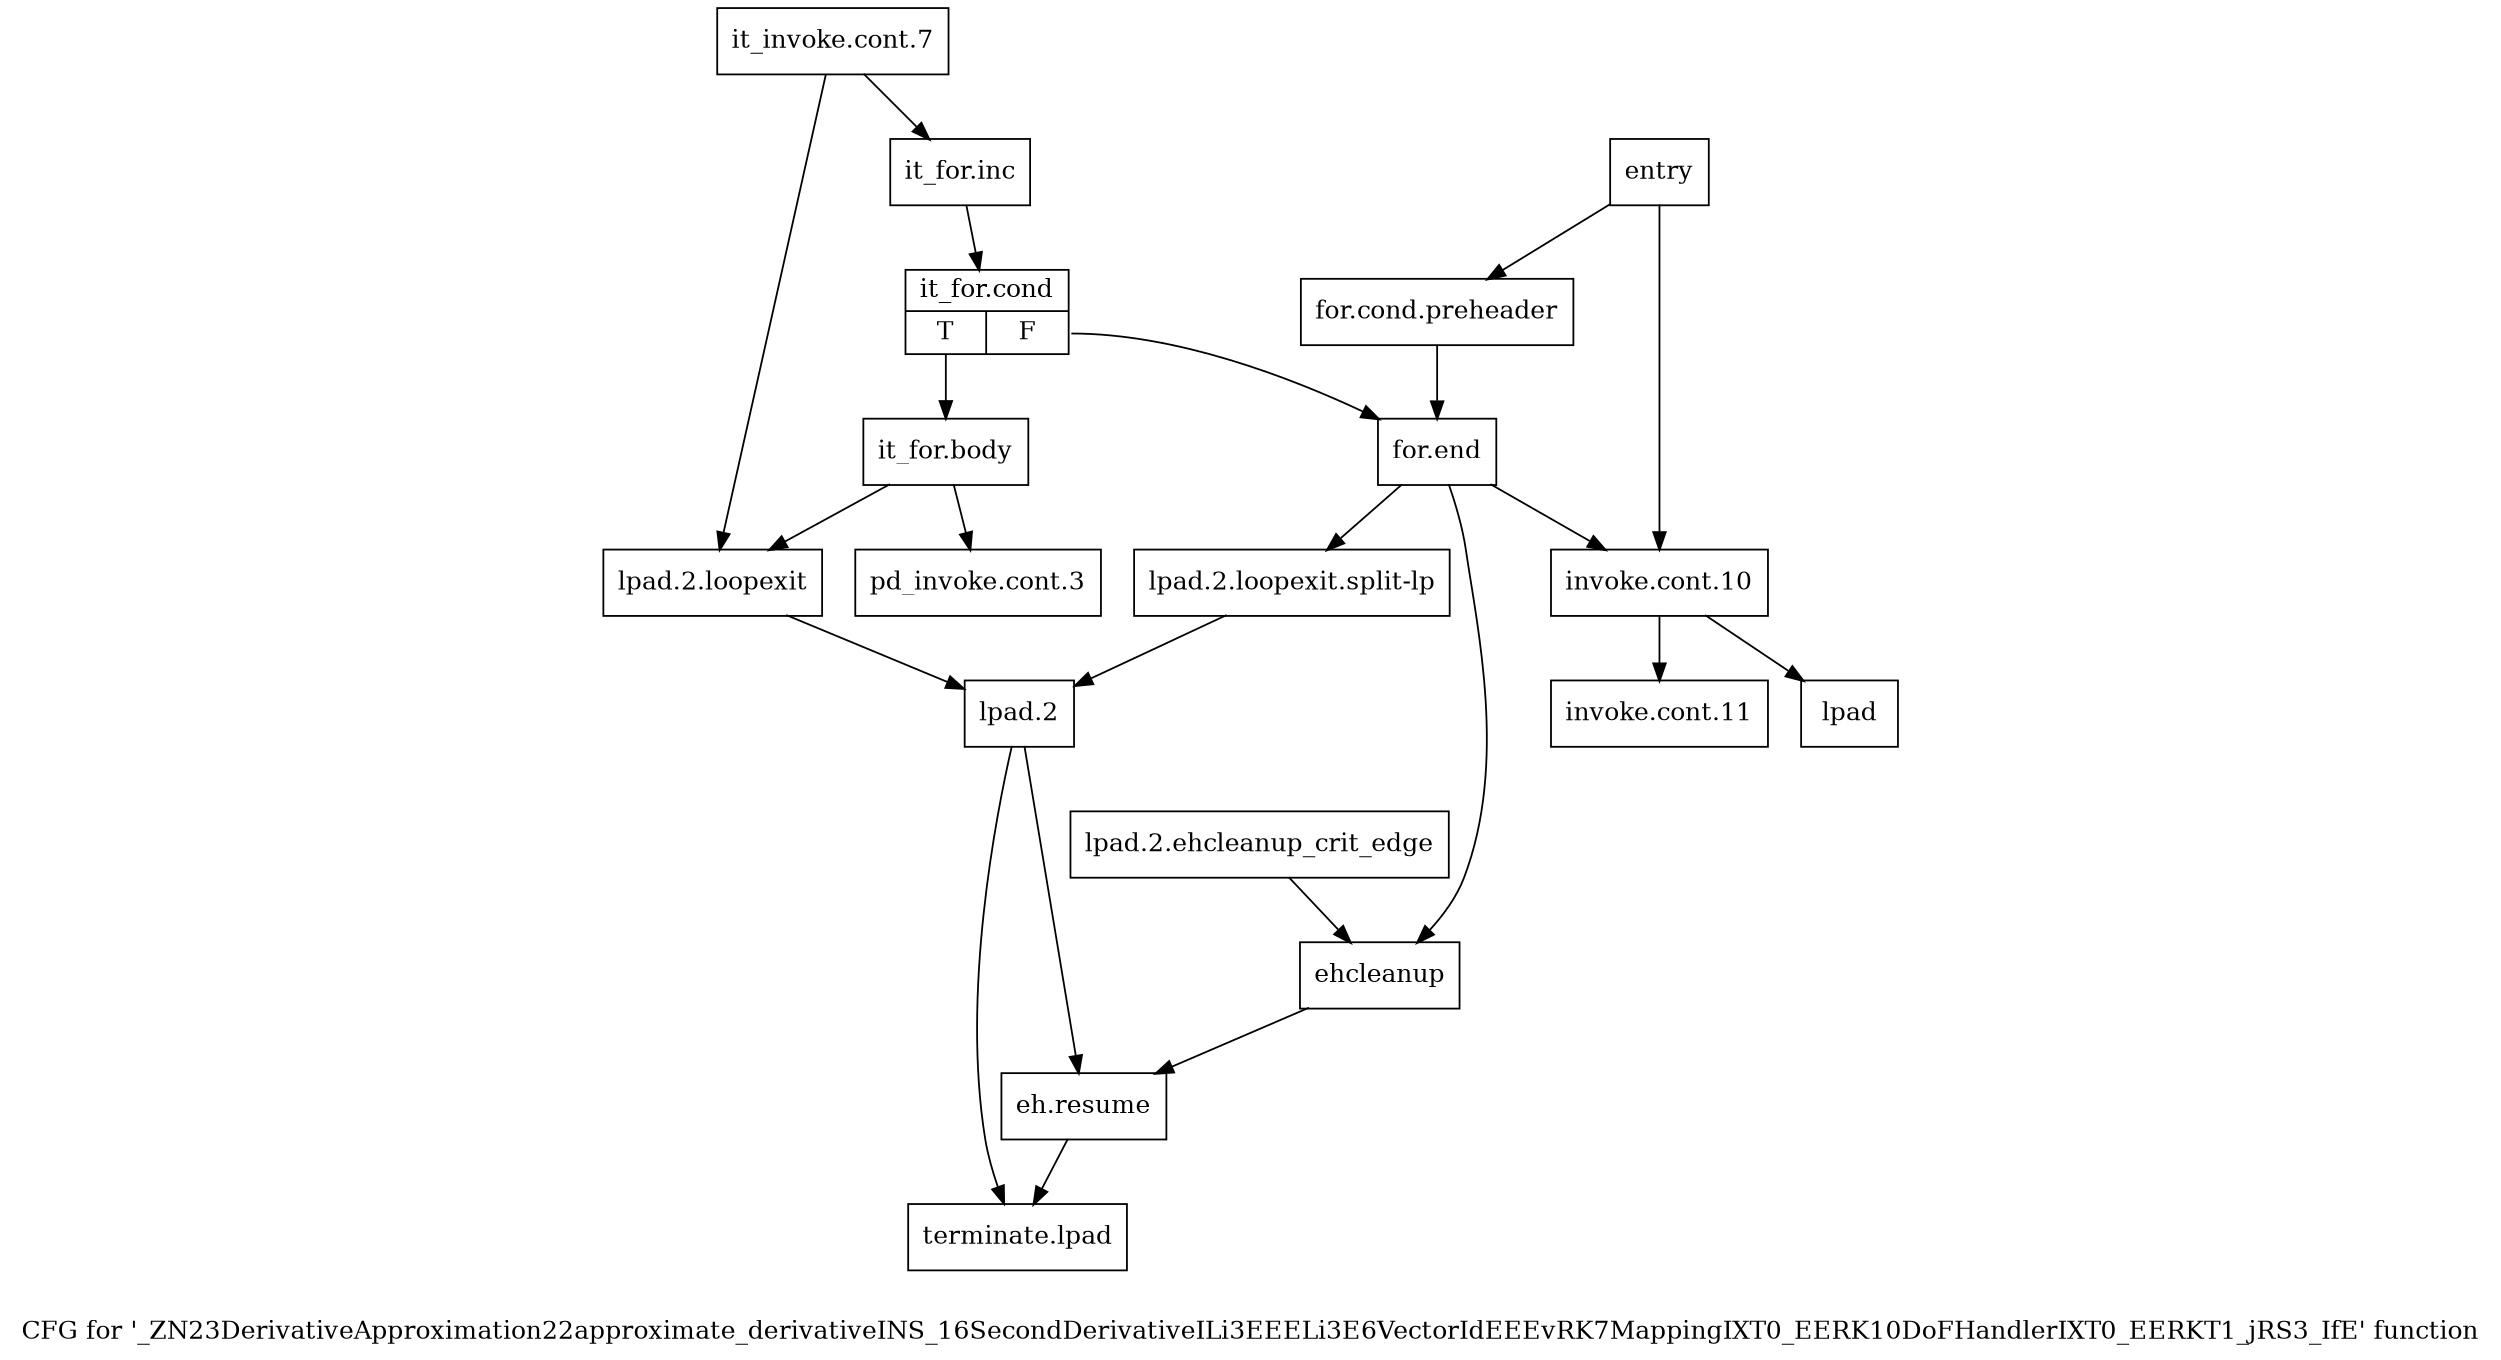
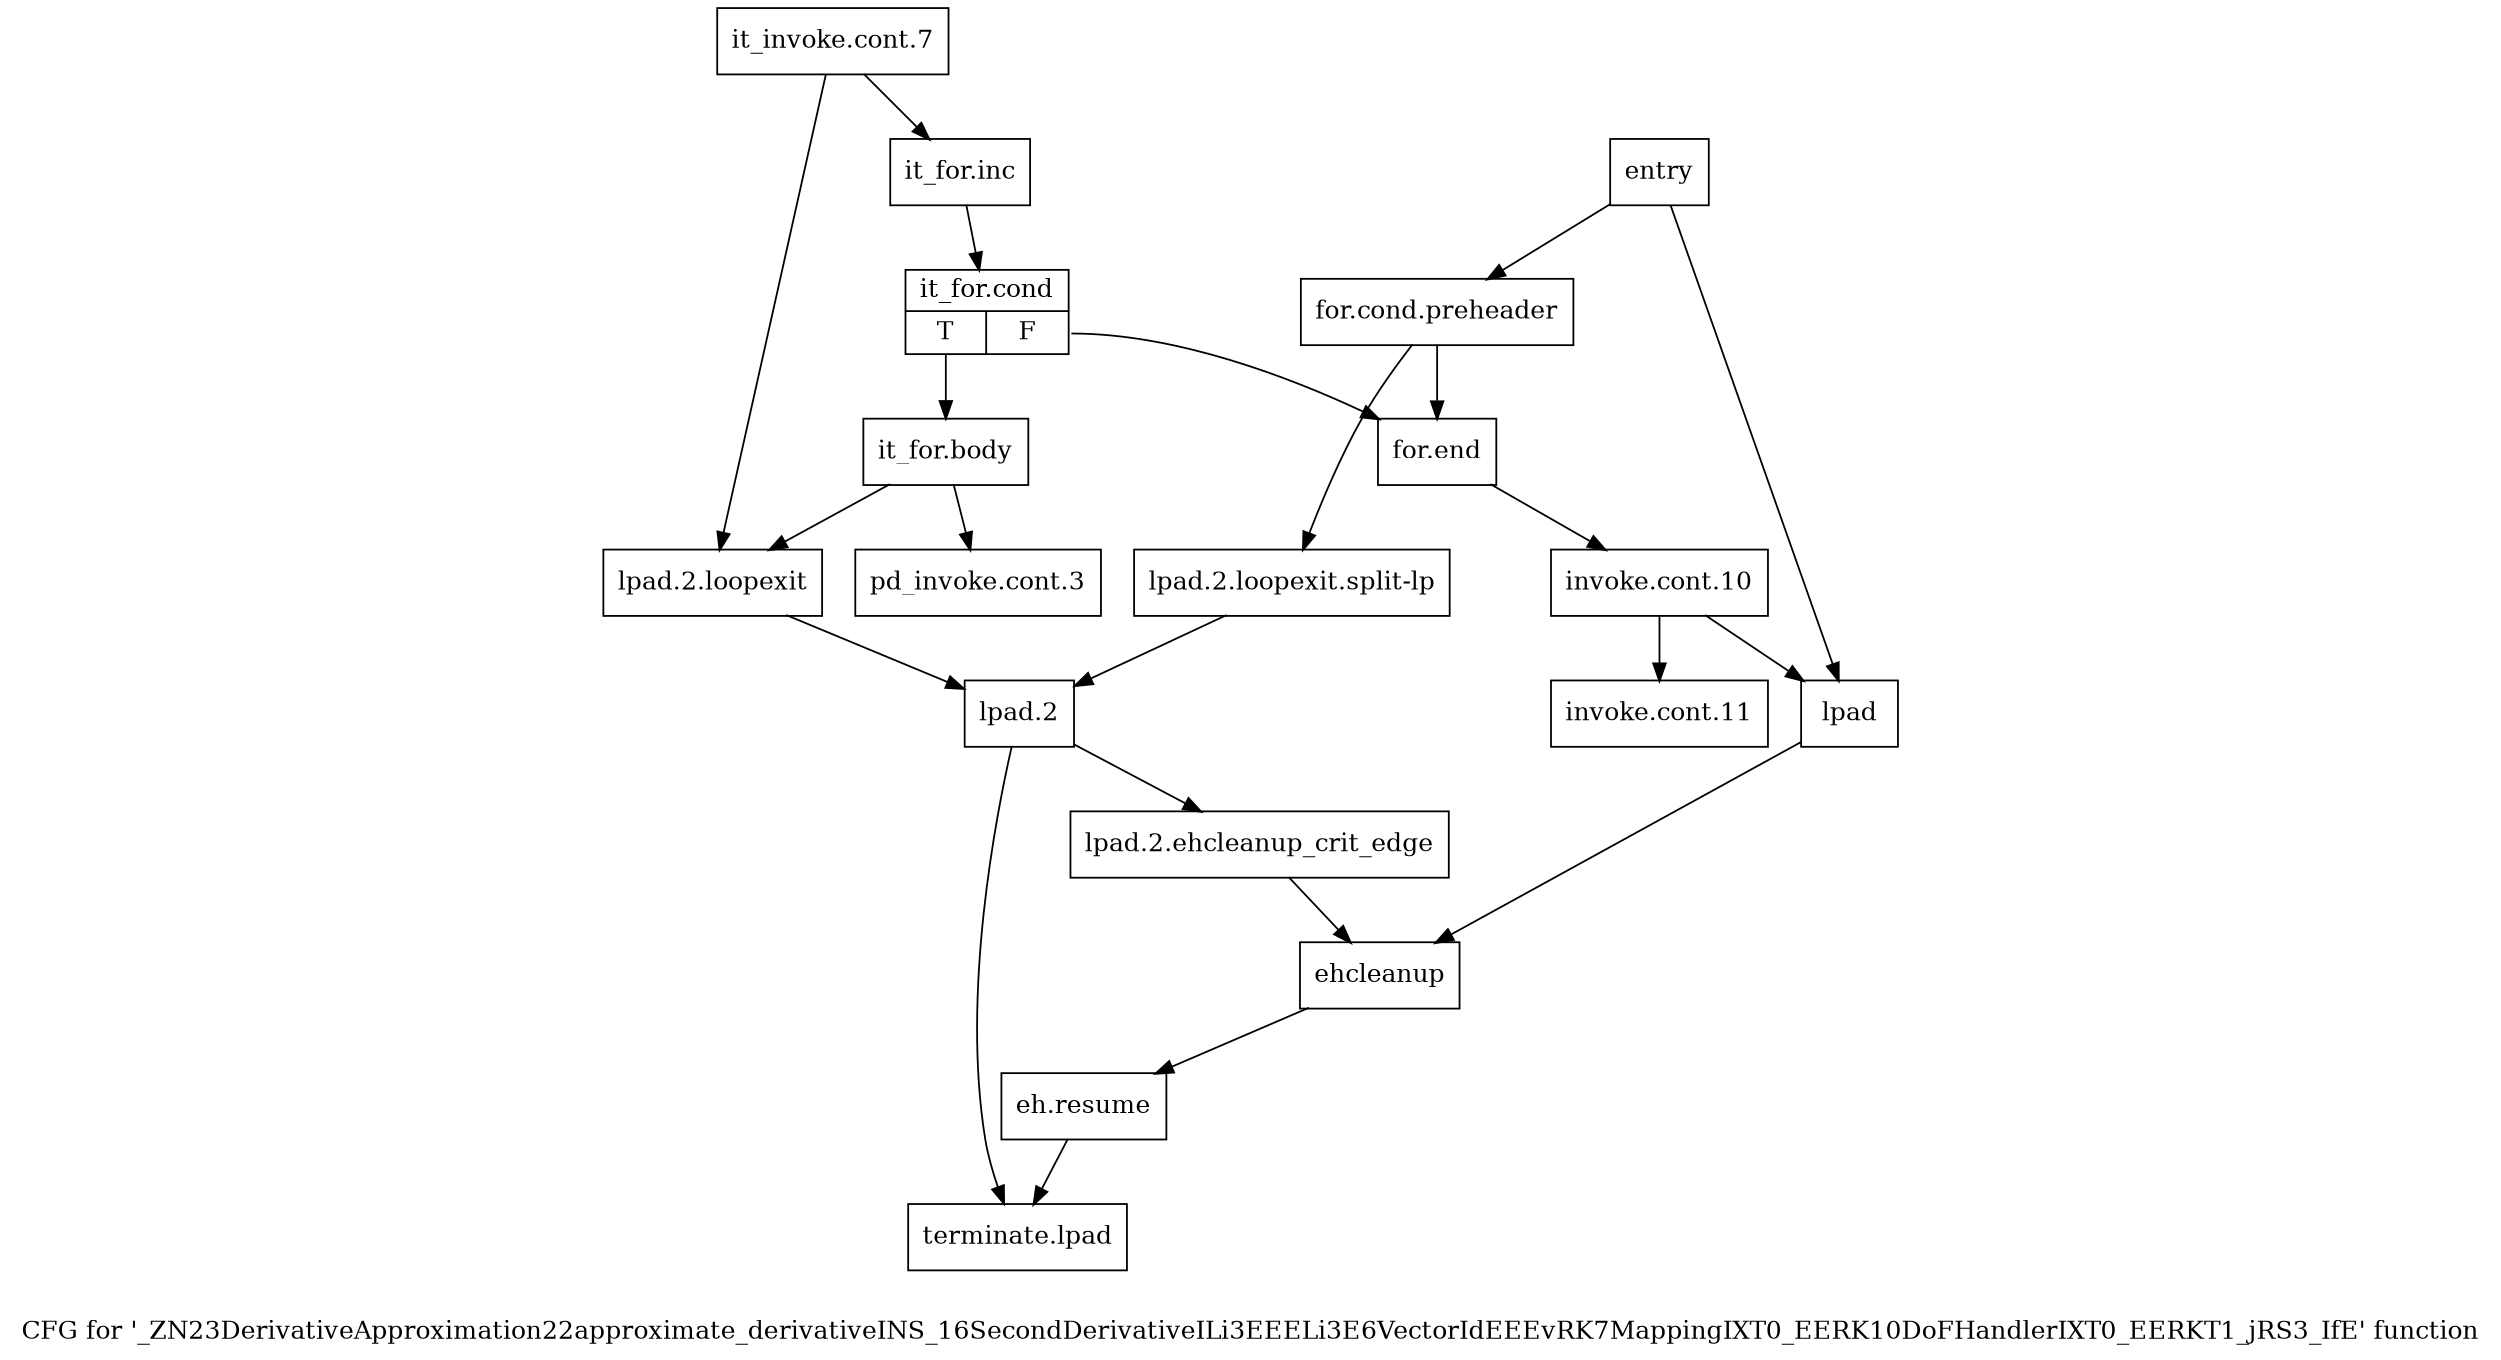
(1659, 368) -> (1752, 435)
(1371, 511) -> (1353, 434)
(1486, 712) -> (1626, 838)
(1050, 901) -> (1130, 774)
